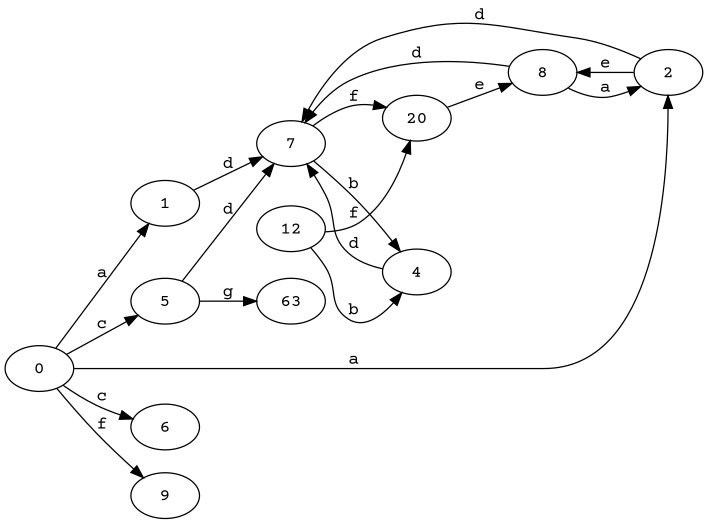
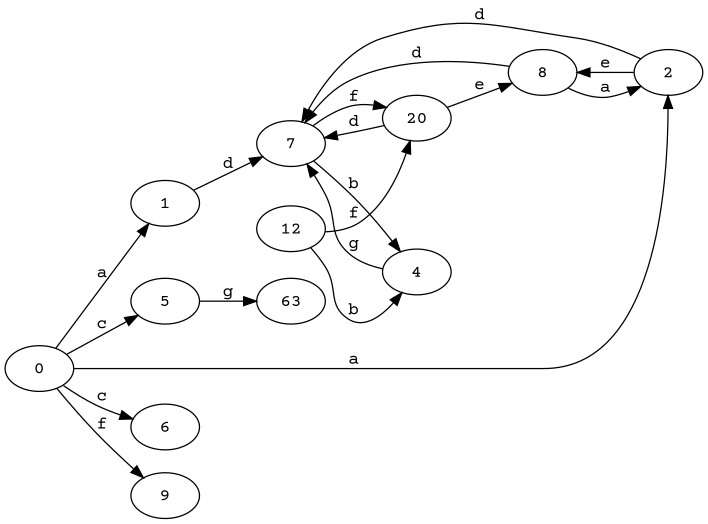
(224, 228) -> (361, 131)
(354, 243) -> (354, 243)
